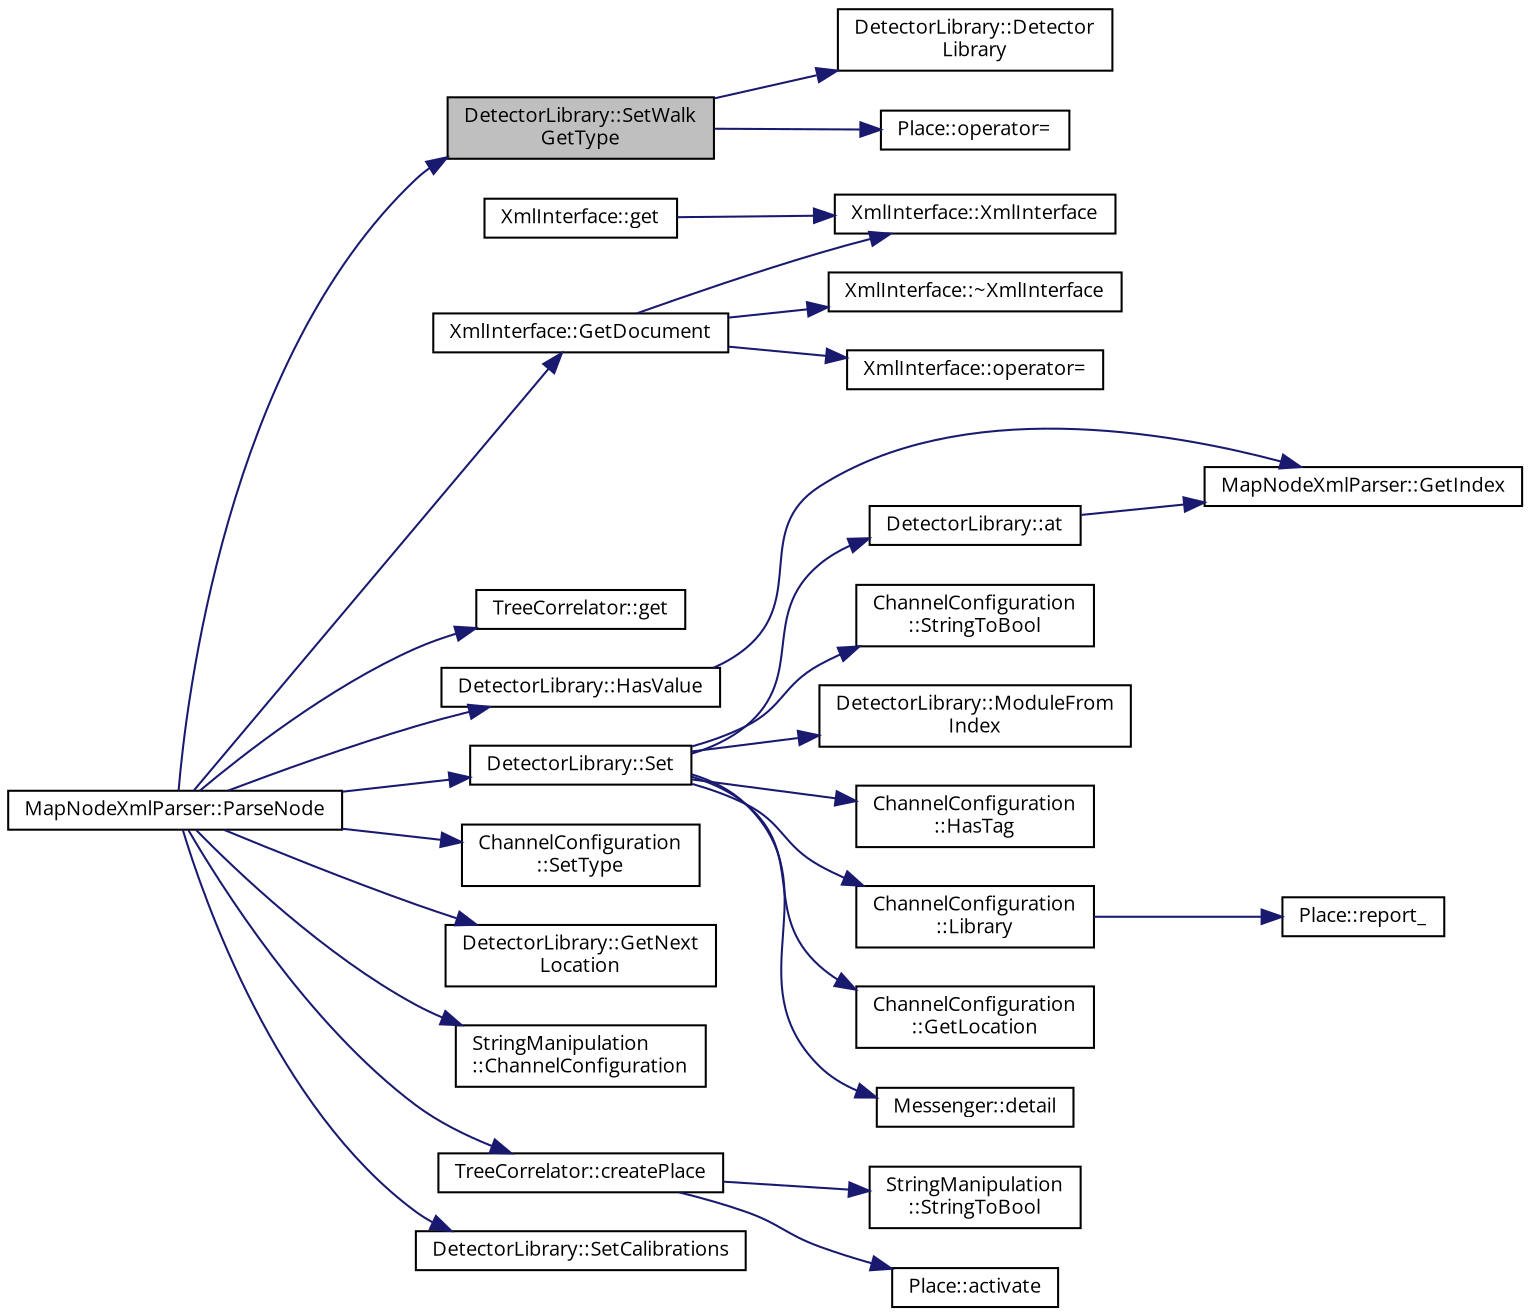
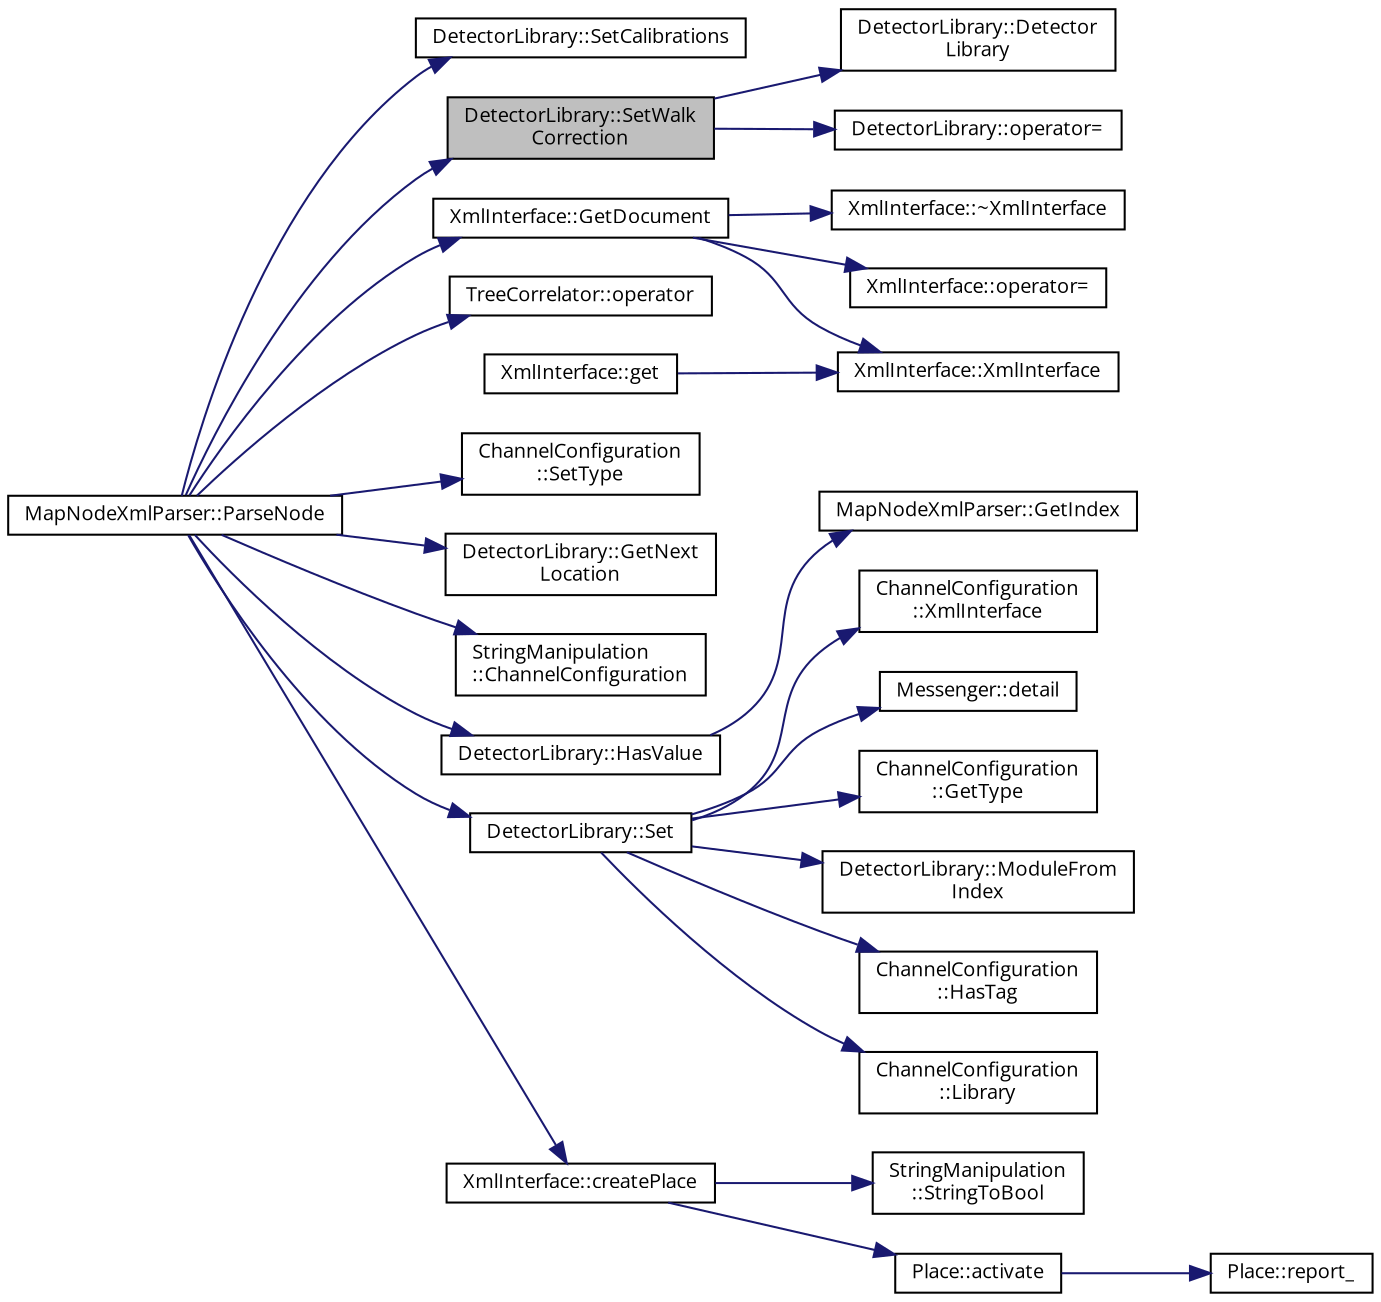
(581, 128) -> (581, 128)
(975, 130) -> (978, 130)
(975, 525) -> none
(581, 609) -> (581, 296)
(975, 616) -> (978, 782)
(1177, 917) -> (1125, 1273)
(975, 1017) -> (978, 601)
(581, 1173) -> (581, 1183)
